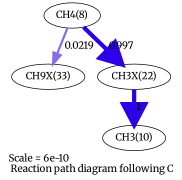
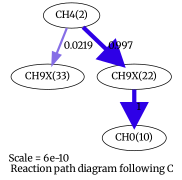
(72, 15) -> (72, 15)
(134, 77) -> (134, 77)
(134, 138) -> (134, 138)
